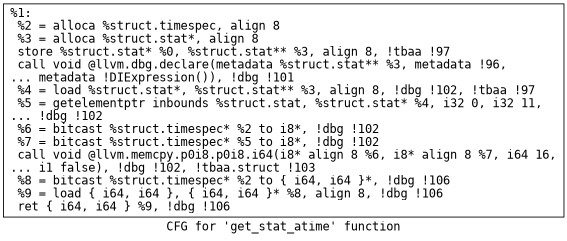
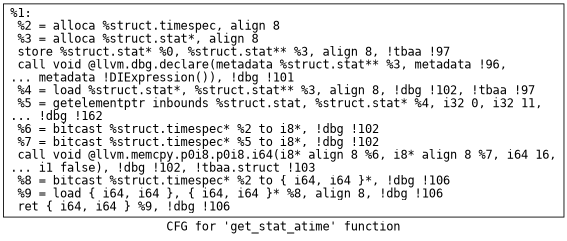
(57, 116) -> (57, 116)
